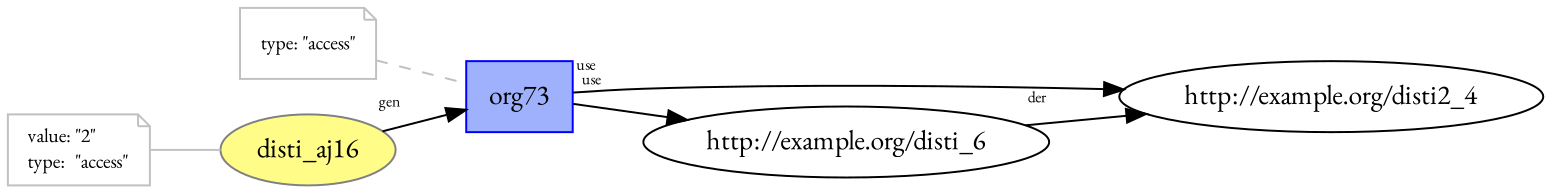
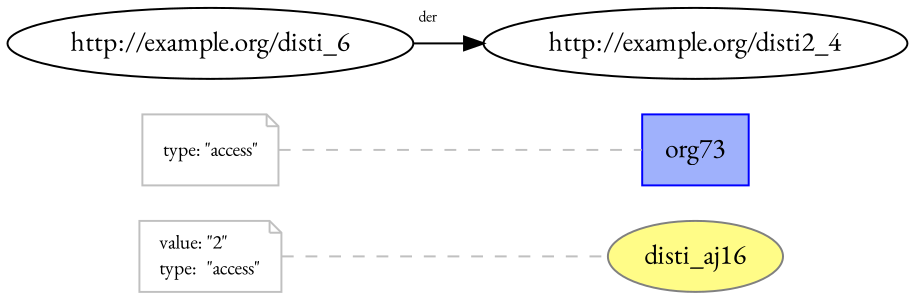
(838, 86) -> none
(620, 111) -> none
(415, 123) -> none
(185, 150) -> (445, 256)
